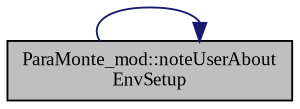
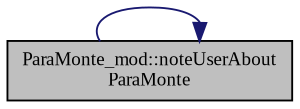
(150, 71) -> (150, 71)
